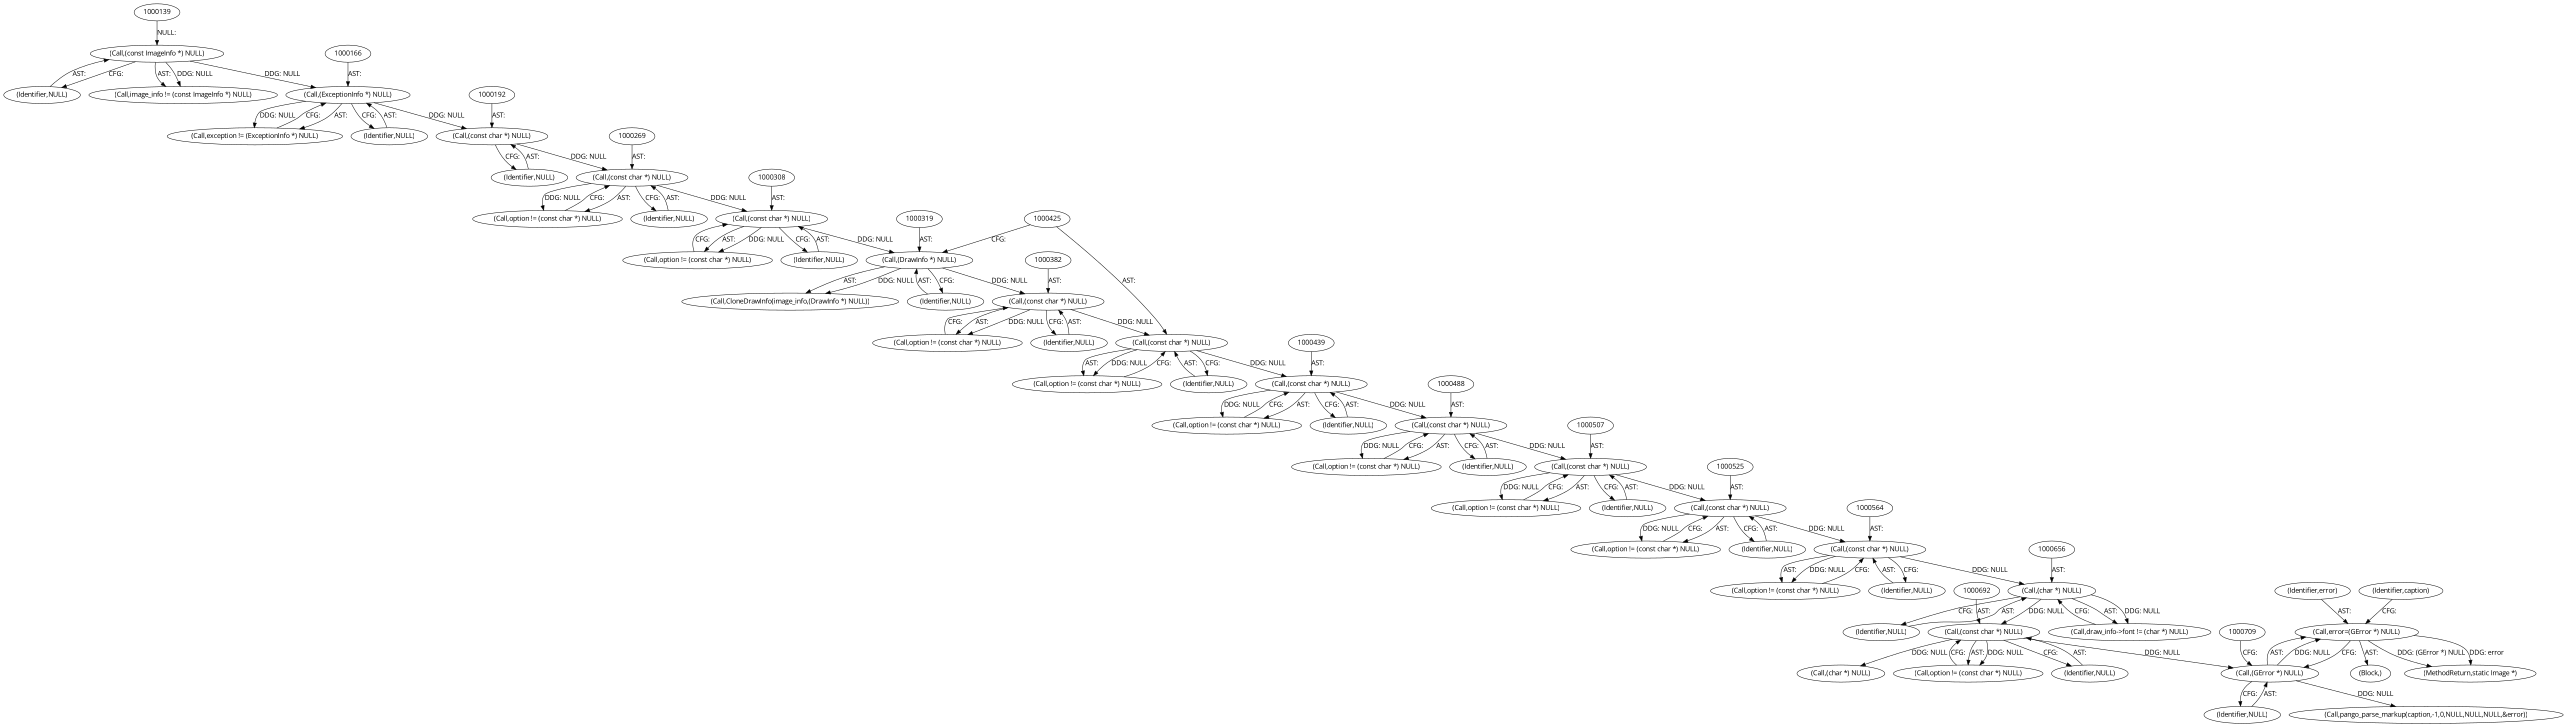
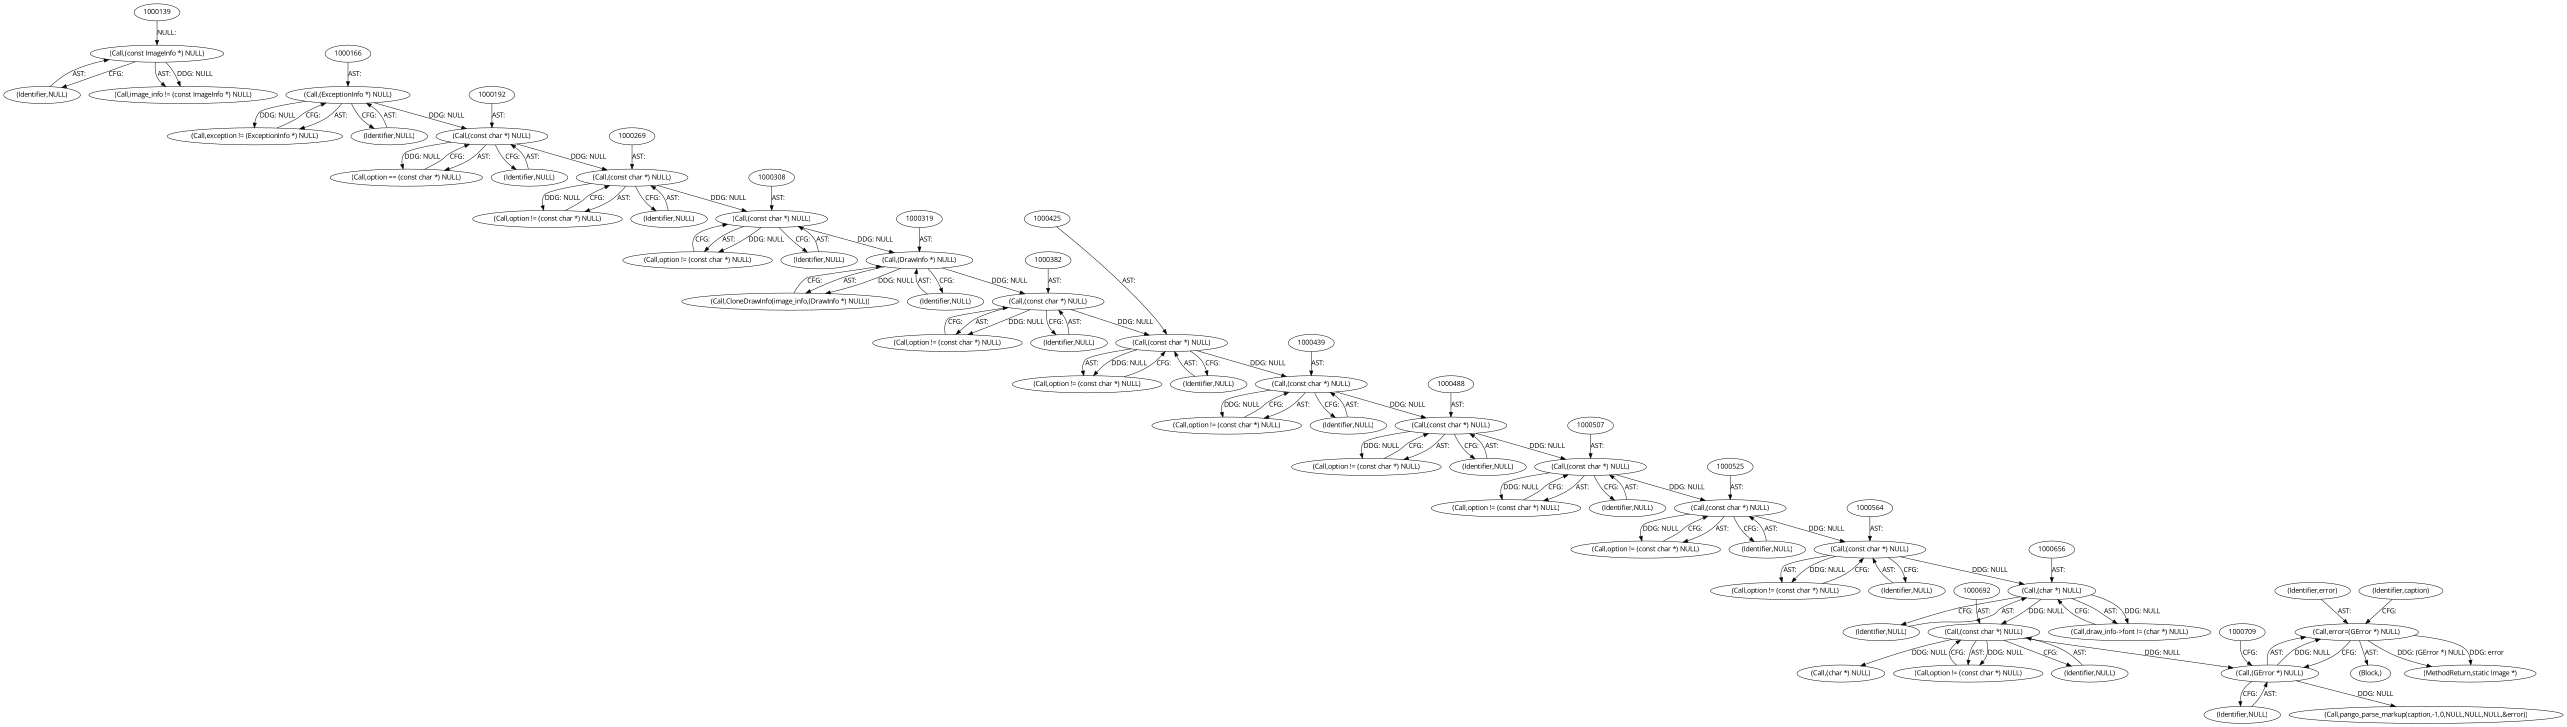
(250, 74) -> none
none -> (406, 178)
(989, 238) -> (832, 274)
